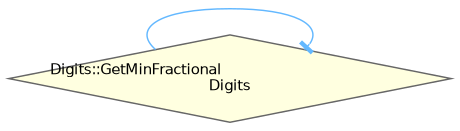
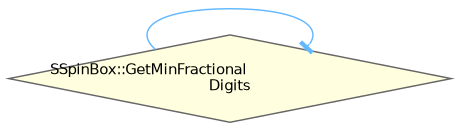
(230, 79) -> (230, 79)
